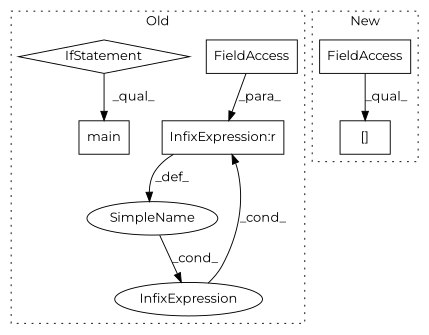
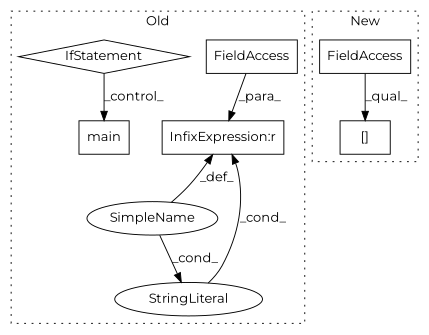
(134, 97) -> (134, 97)
(156, 170) -> (191, 184)
(189, 299) -> (189, 299)
